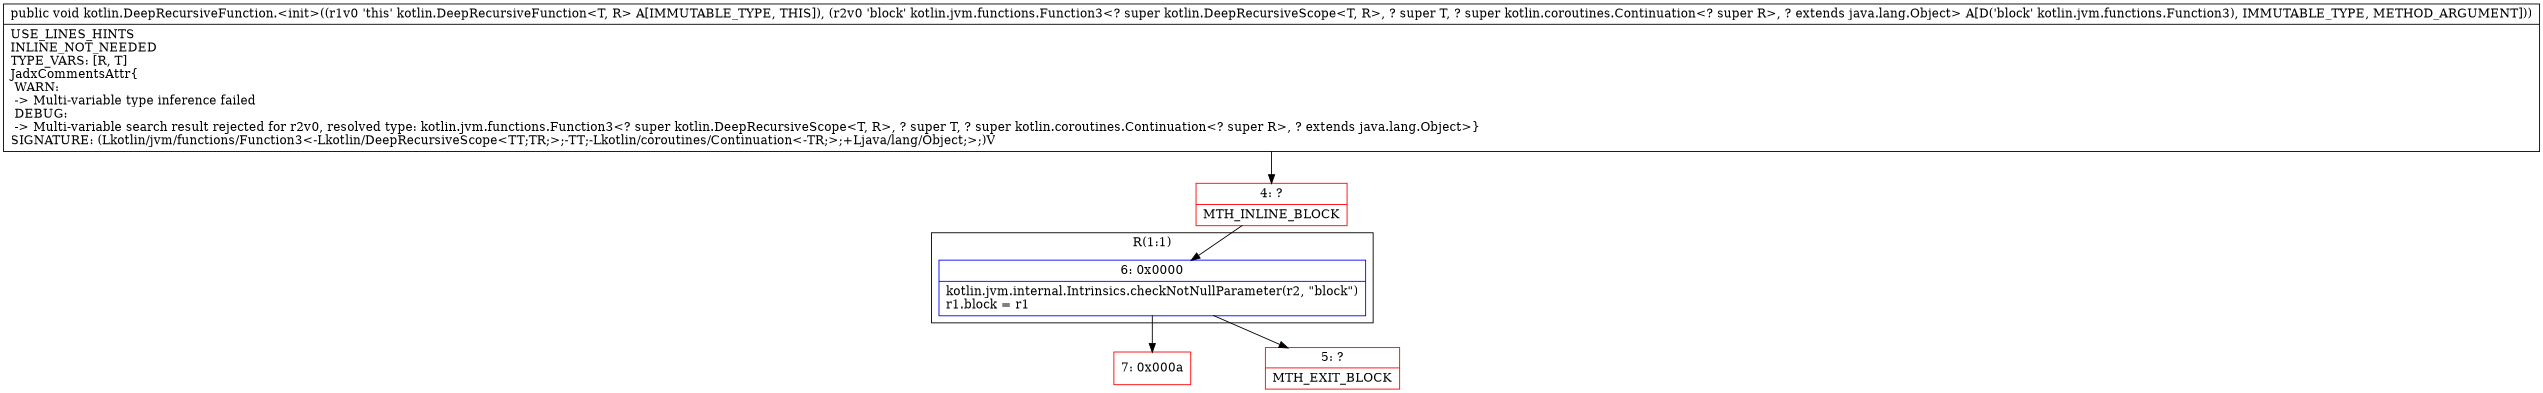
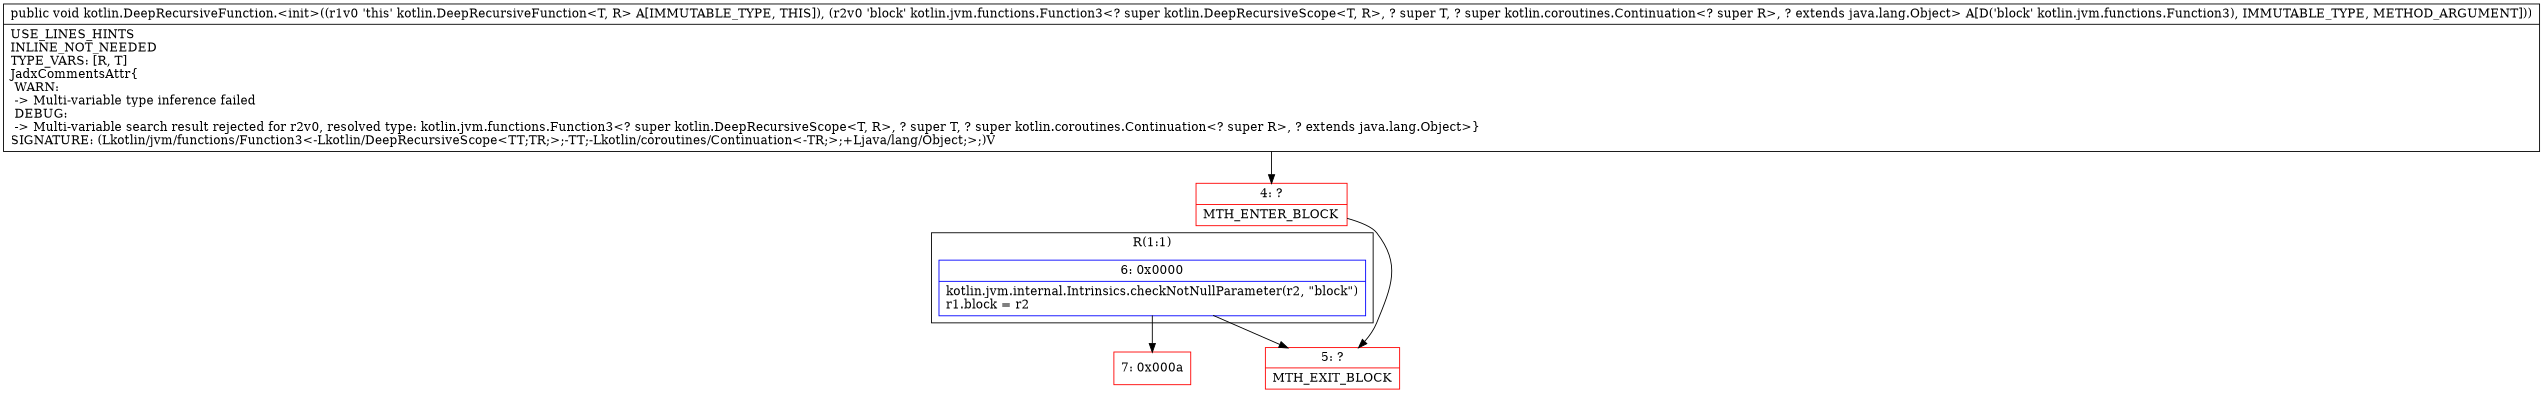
(1272, 215) -> (1271, 215)
(1221, 240) -> (1392, 272)
(988, 305) -> (988, 305)
